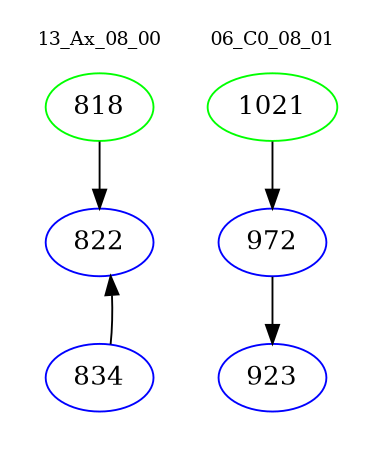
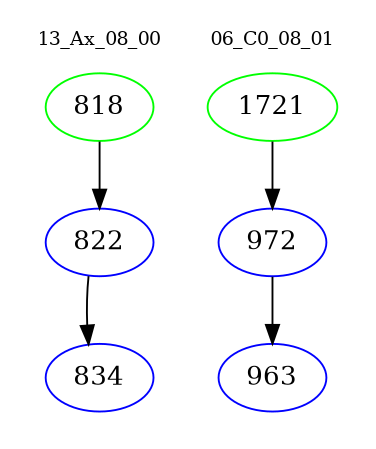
(272, 107) -> (272, 107)
(112, 320) -> (87, 301)
(272, 378) -> (272, 378)
